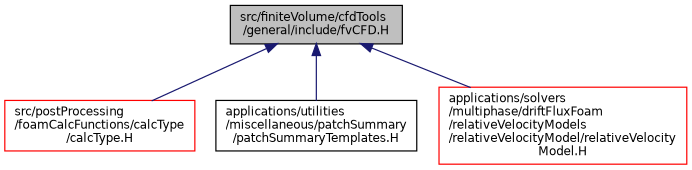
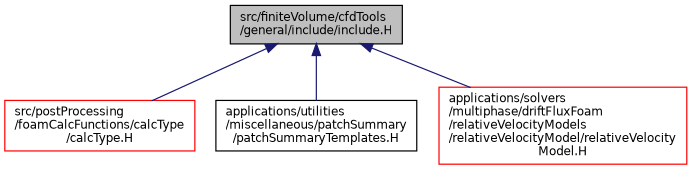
(316, 25) -> (316, 25)
